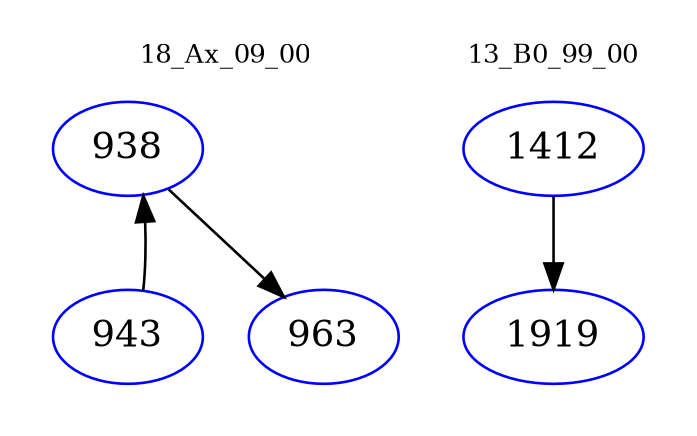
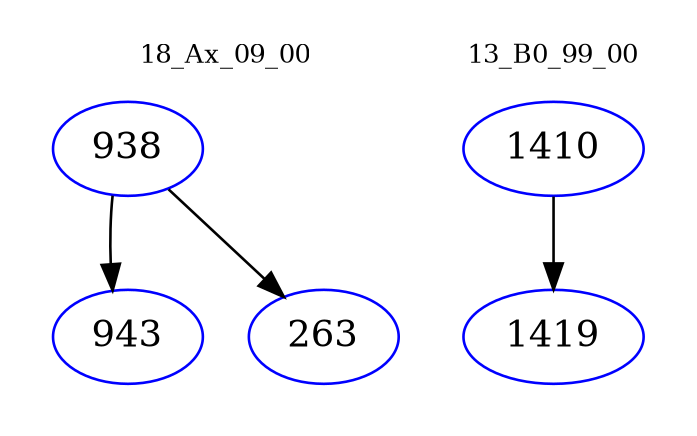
(554, 149) -> (554, 149)
(145, 256) -> (110, 230)
(324, 337) -> (324, 337)
(554, 337) -> (554, 337)
